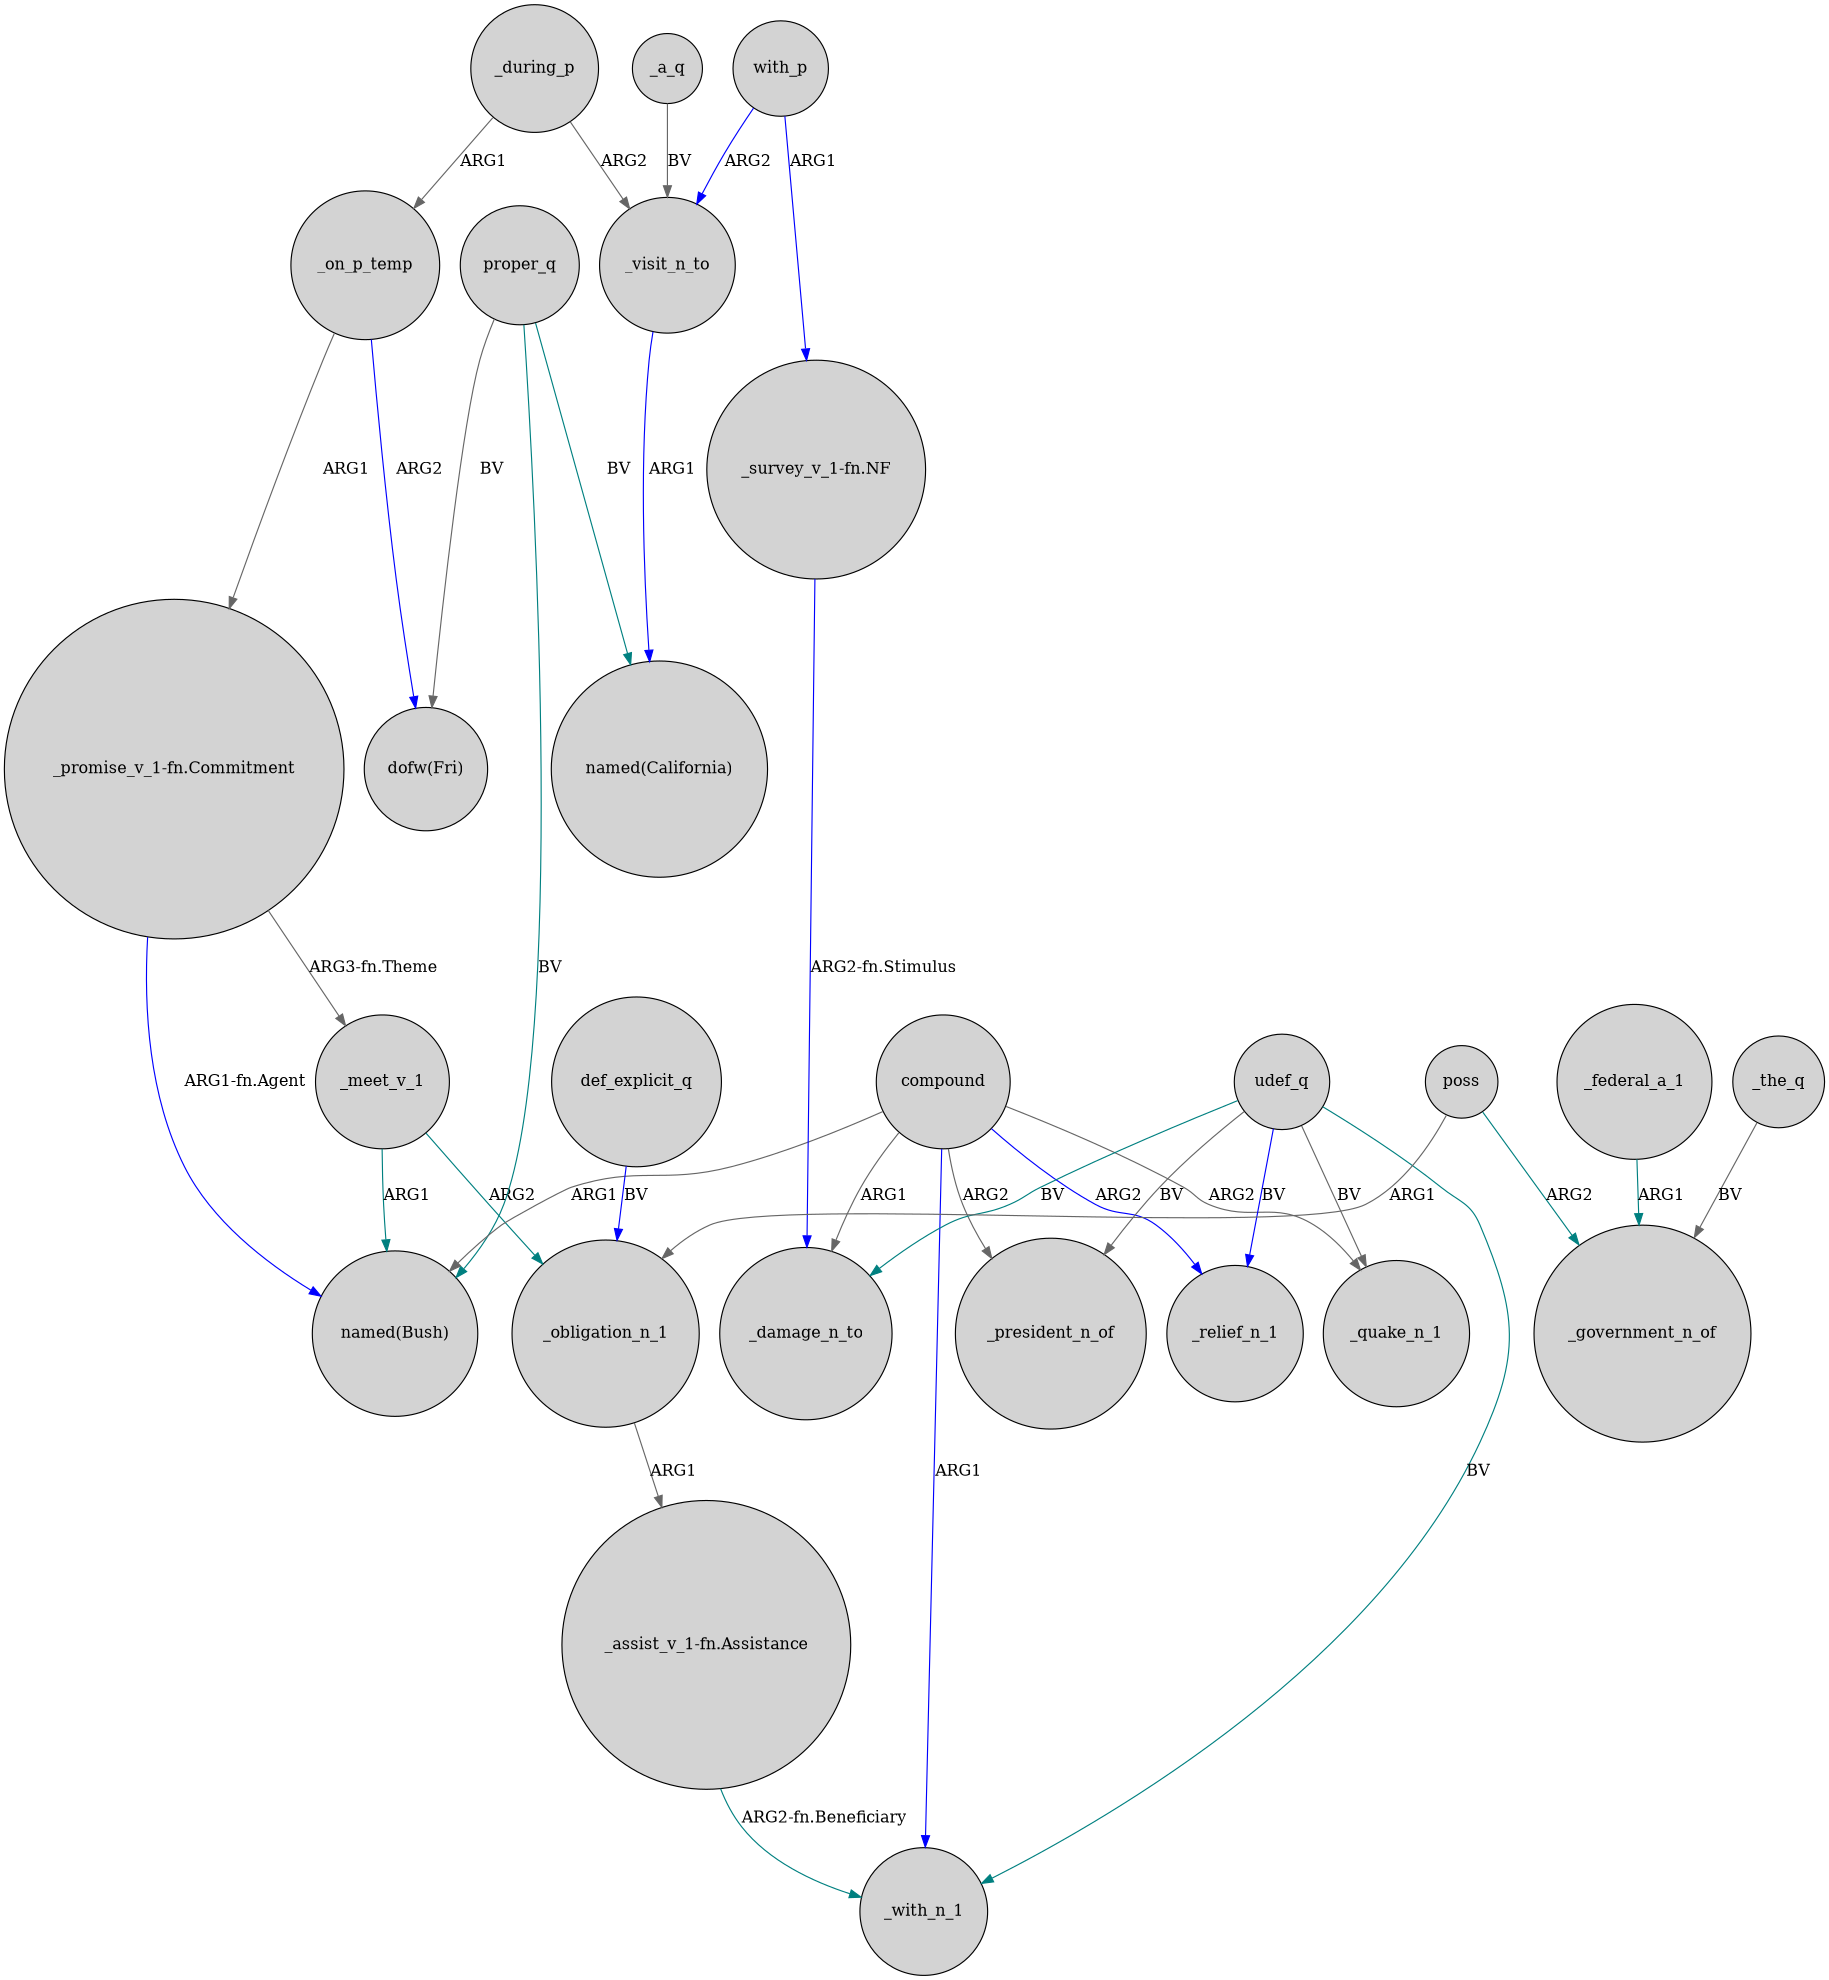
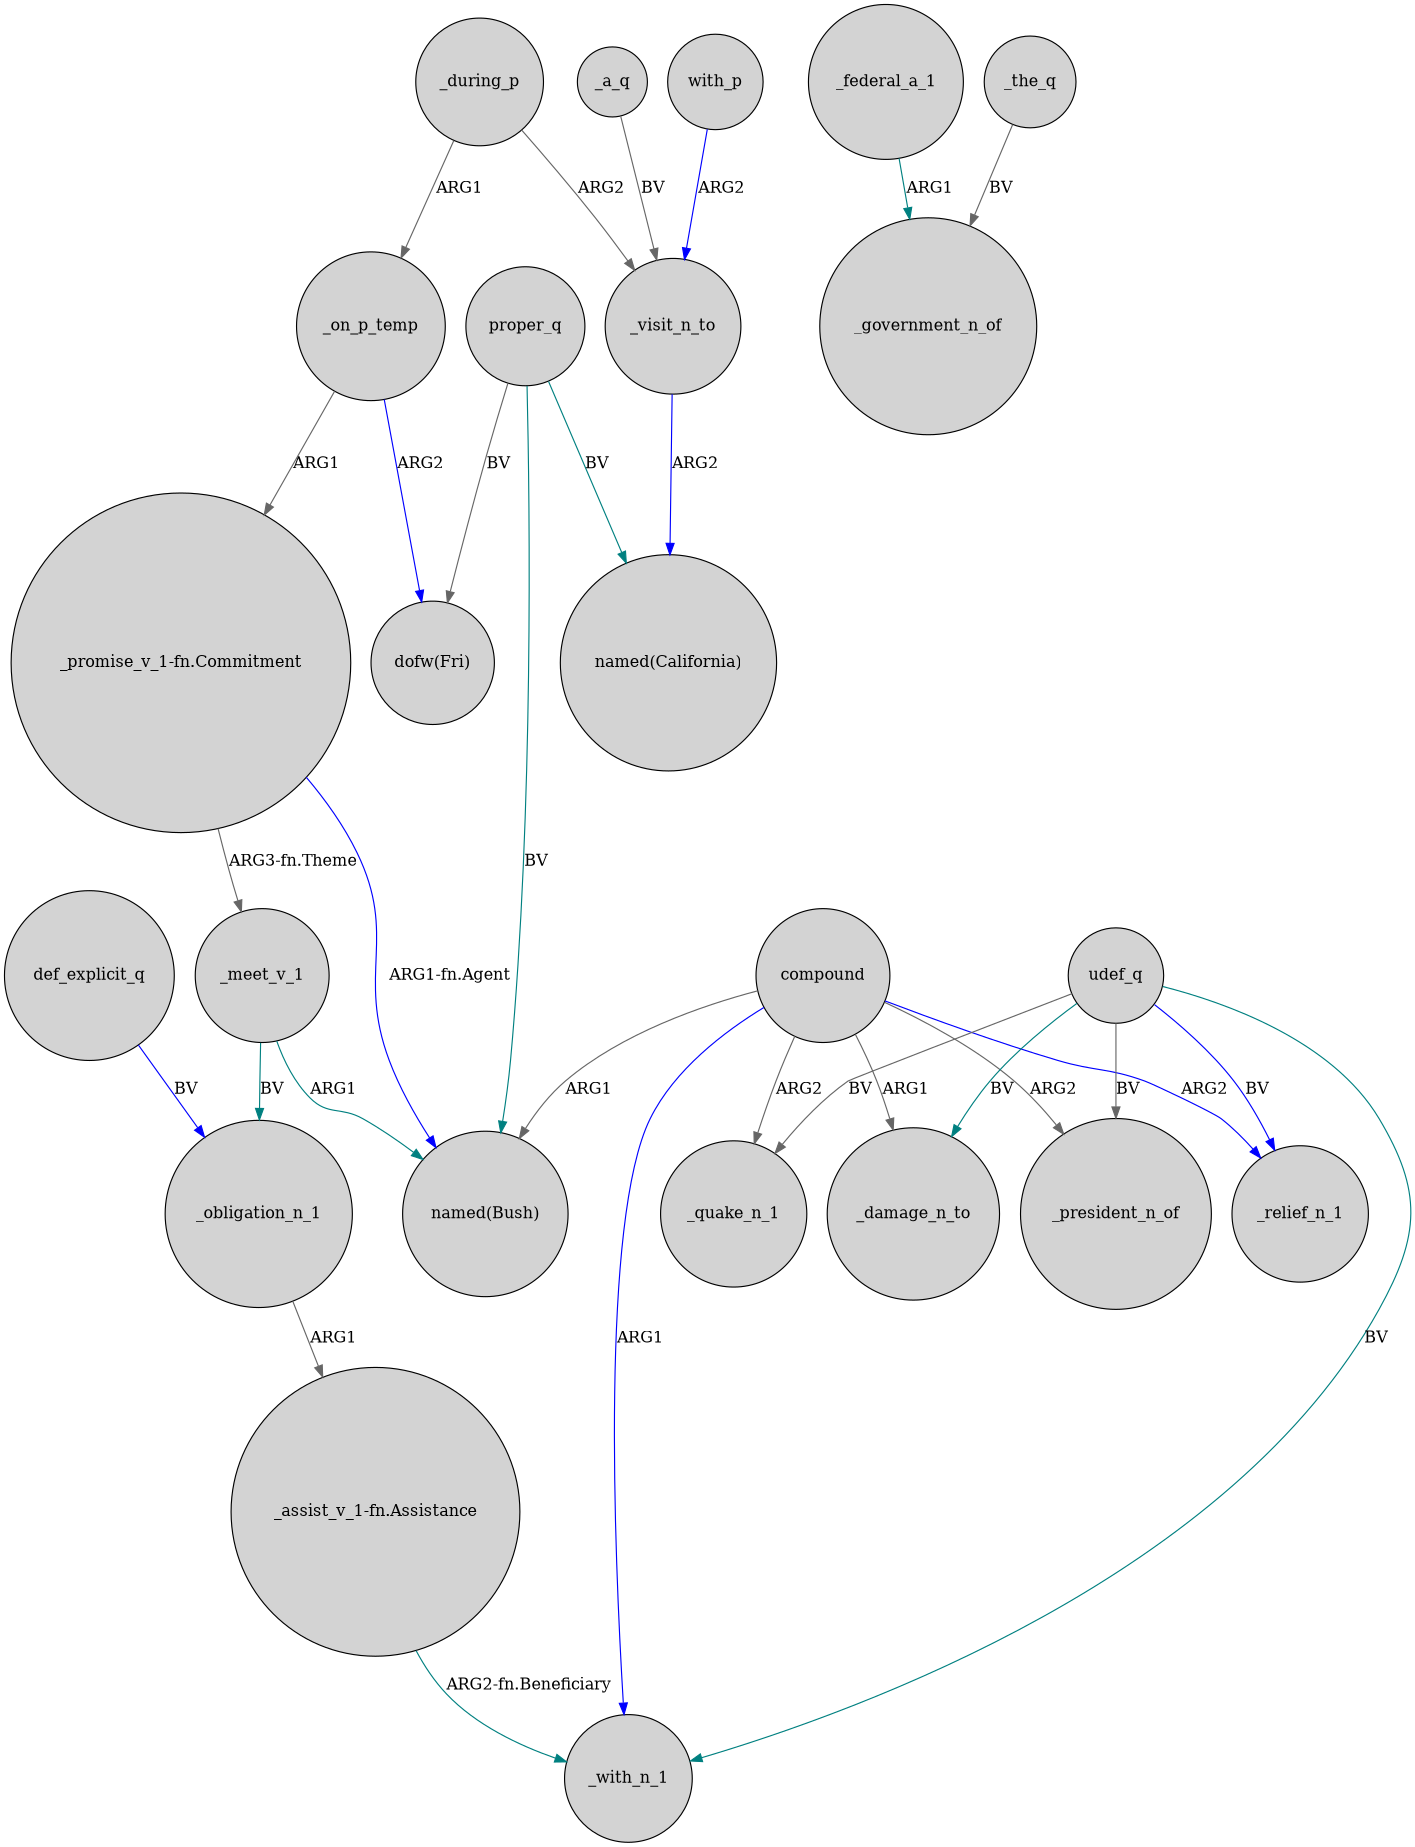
(673, 470) -> (695, 464)
(816, 470) -> none
(1462, 1082) -> none
(512, 1196) -> (272, 1090)
